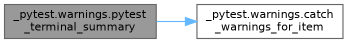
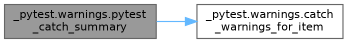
(80, 22) -> (80, 22)
